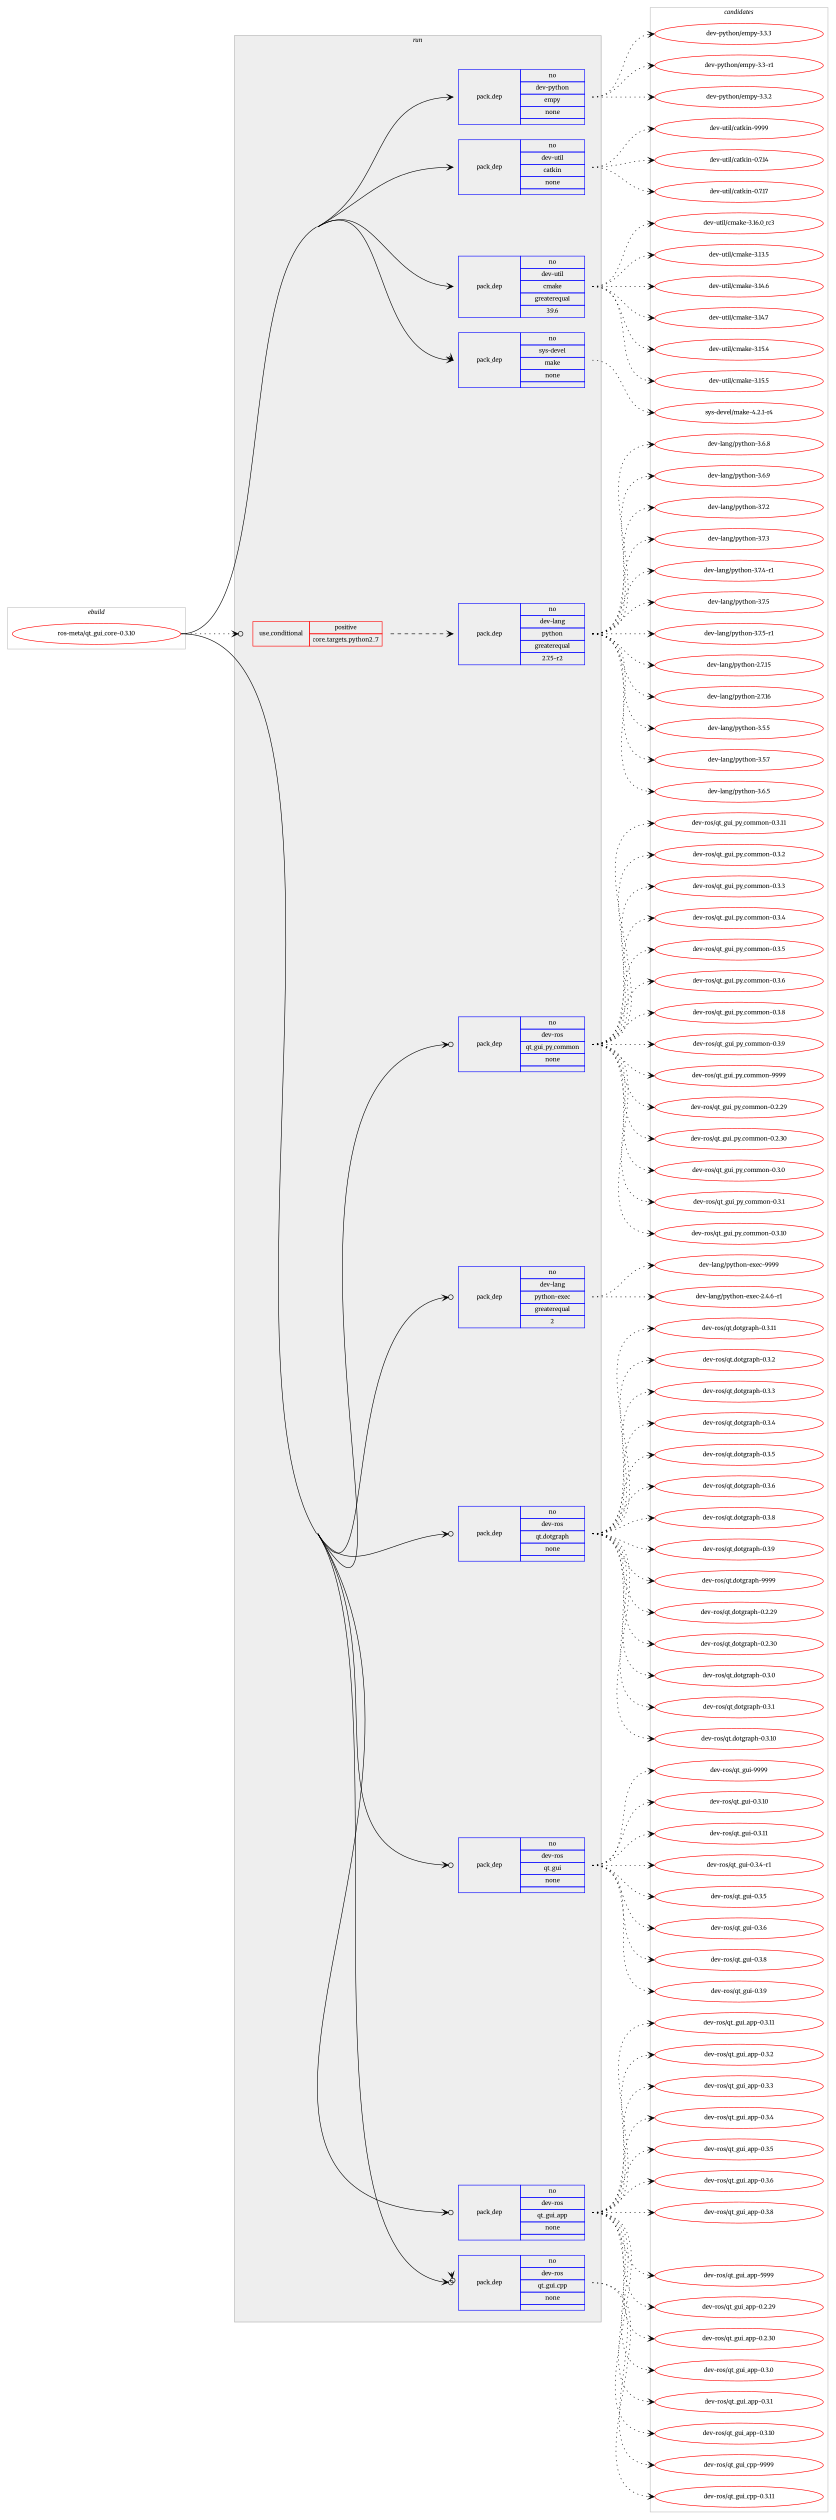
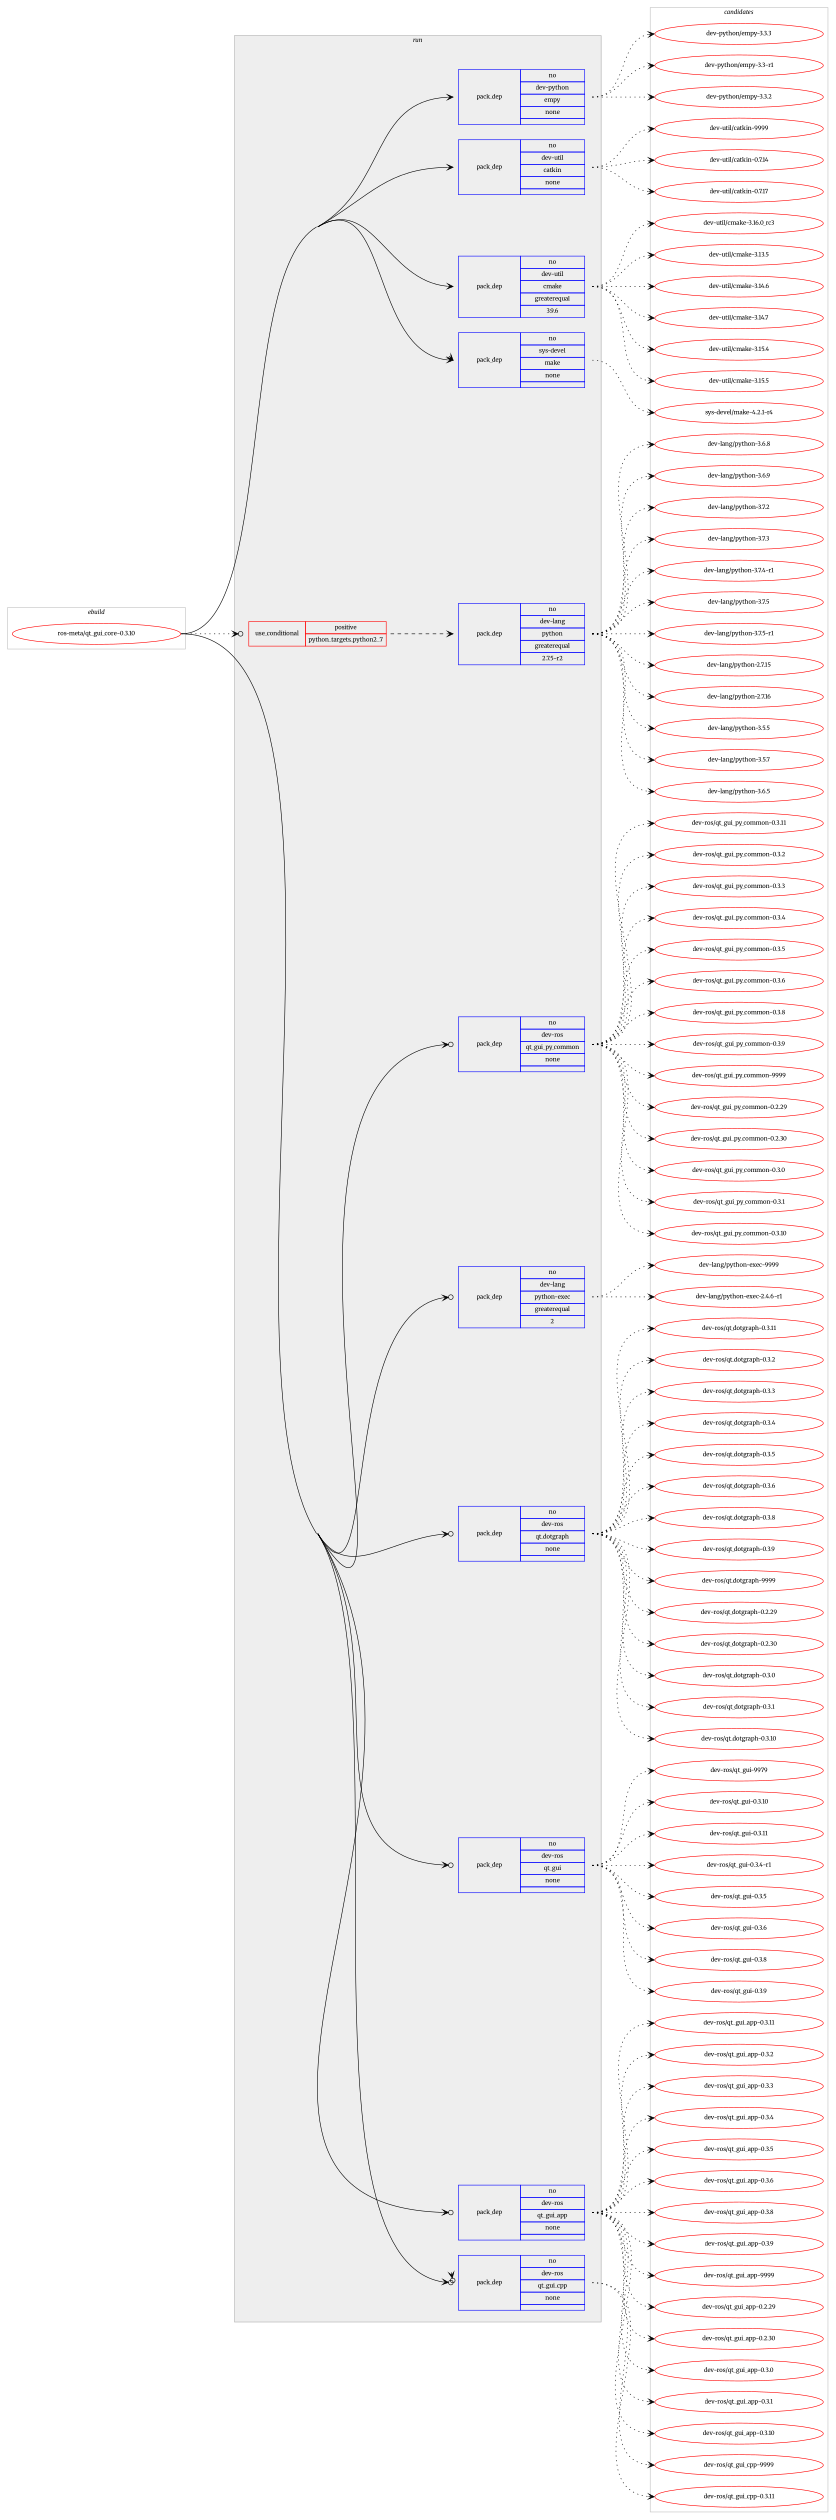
(346, 640) -> (346, 640)
(739, 1771) -> (739, 1771)
none -> (739, 2244)
(739, 2276) -> (739, 2276)
